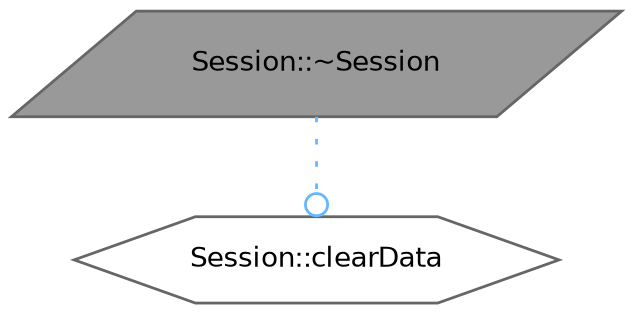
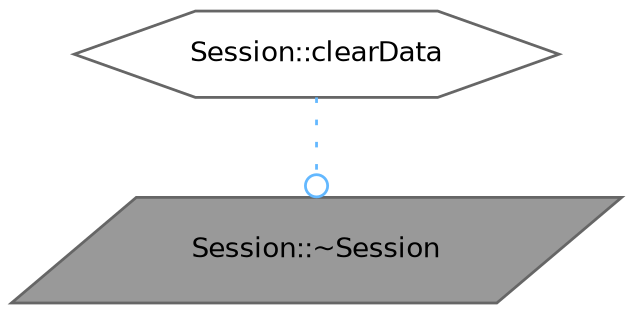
(317, 155) -> (317, 136)
